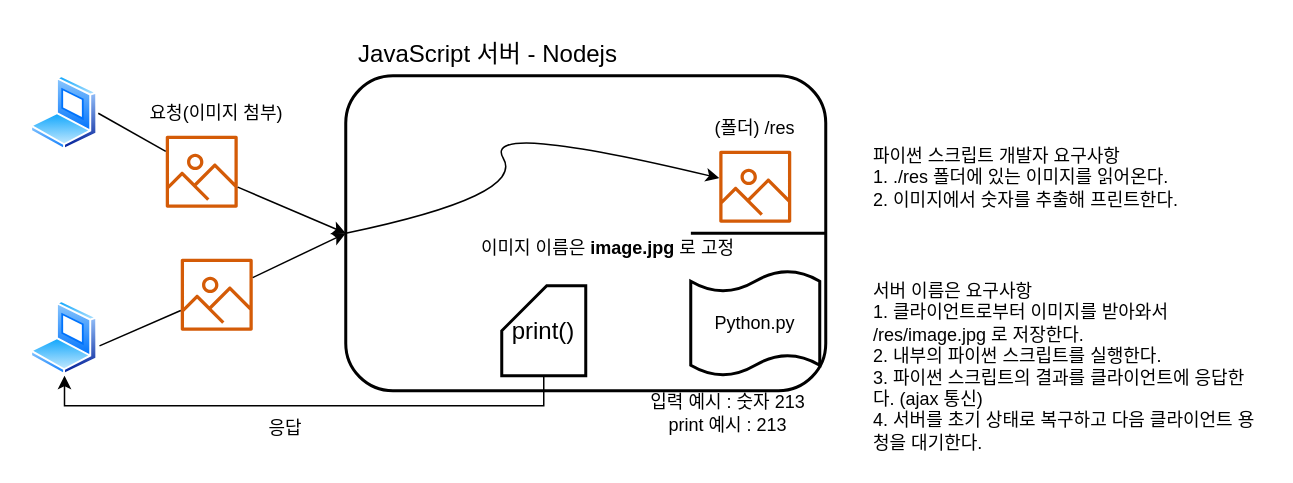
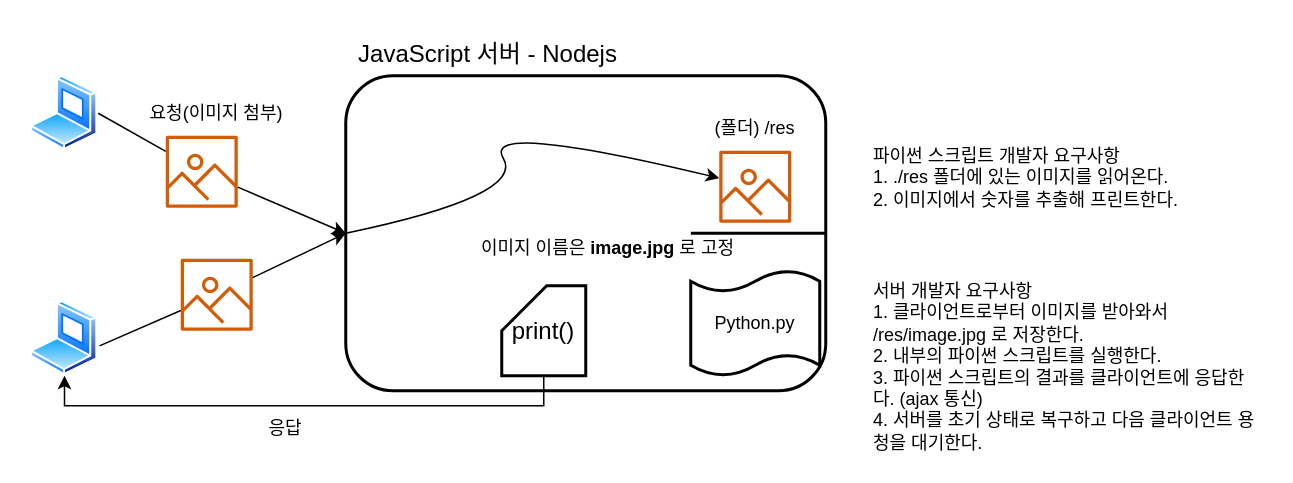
(1067, 368) -> (1067, 368)
(728, 413) -> none
